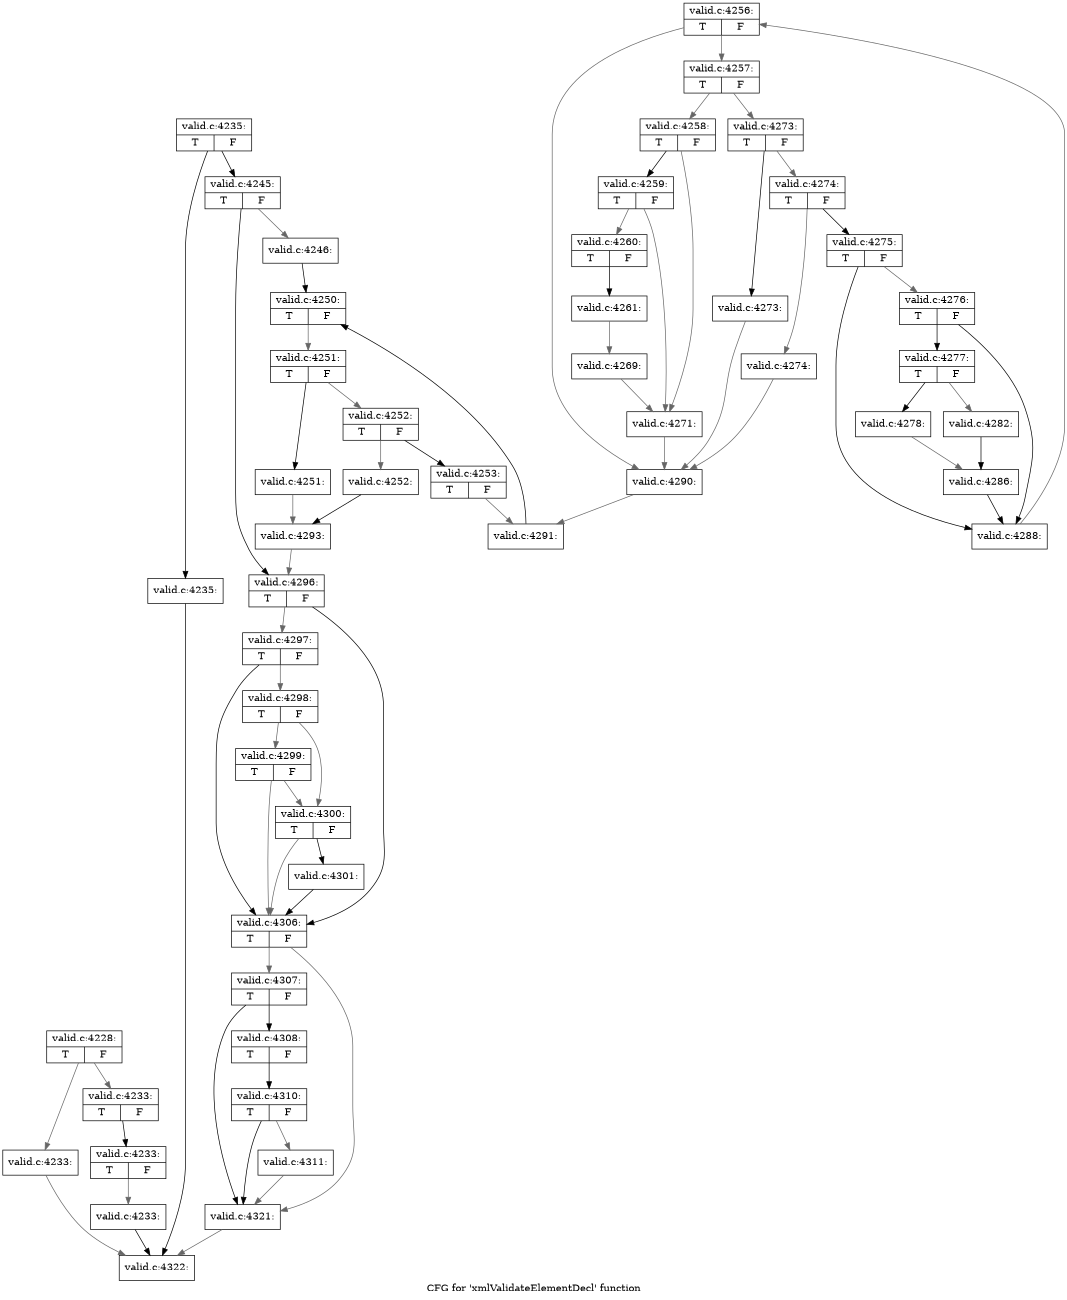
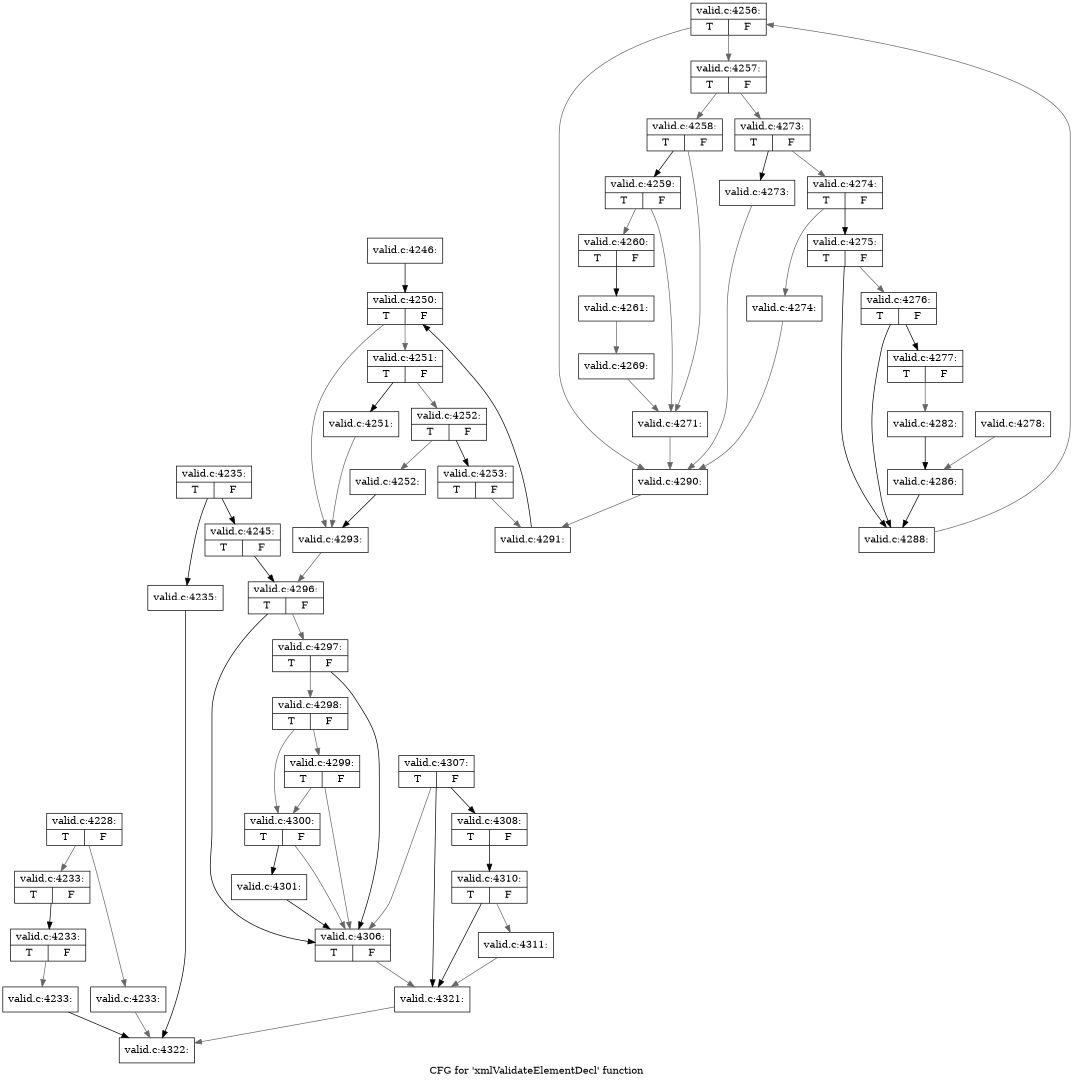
(271, 221) -> none
(916, 394) -> none
none -> (316, 411)
(269, 957) -> (406, 858)
